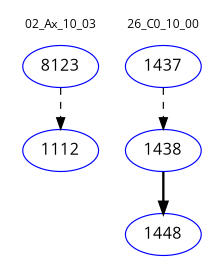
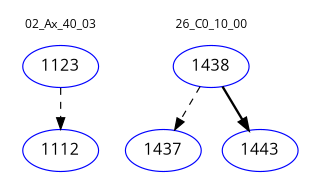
(61, 25) -> (61, 25)
(61, 66) -> (61, 66)
(163, 103) -> (190, 103)
(163, 235) -> (260, 150)
